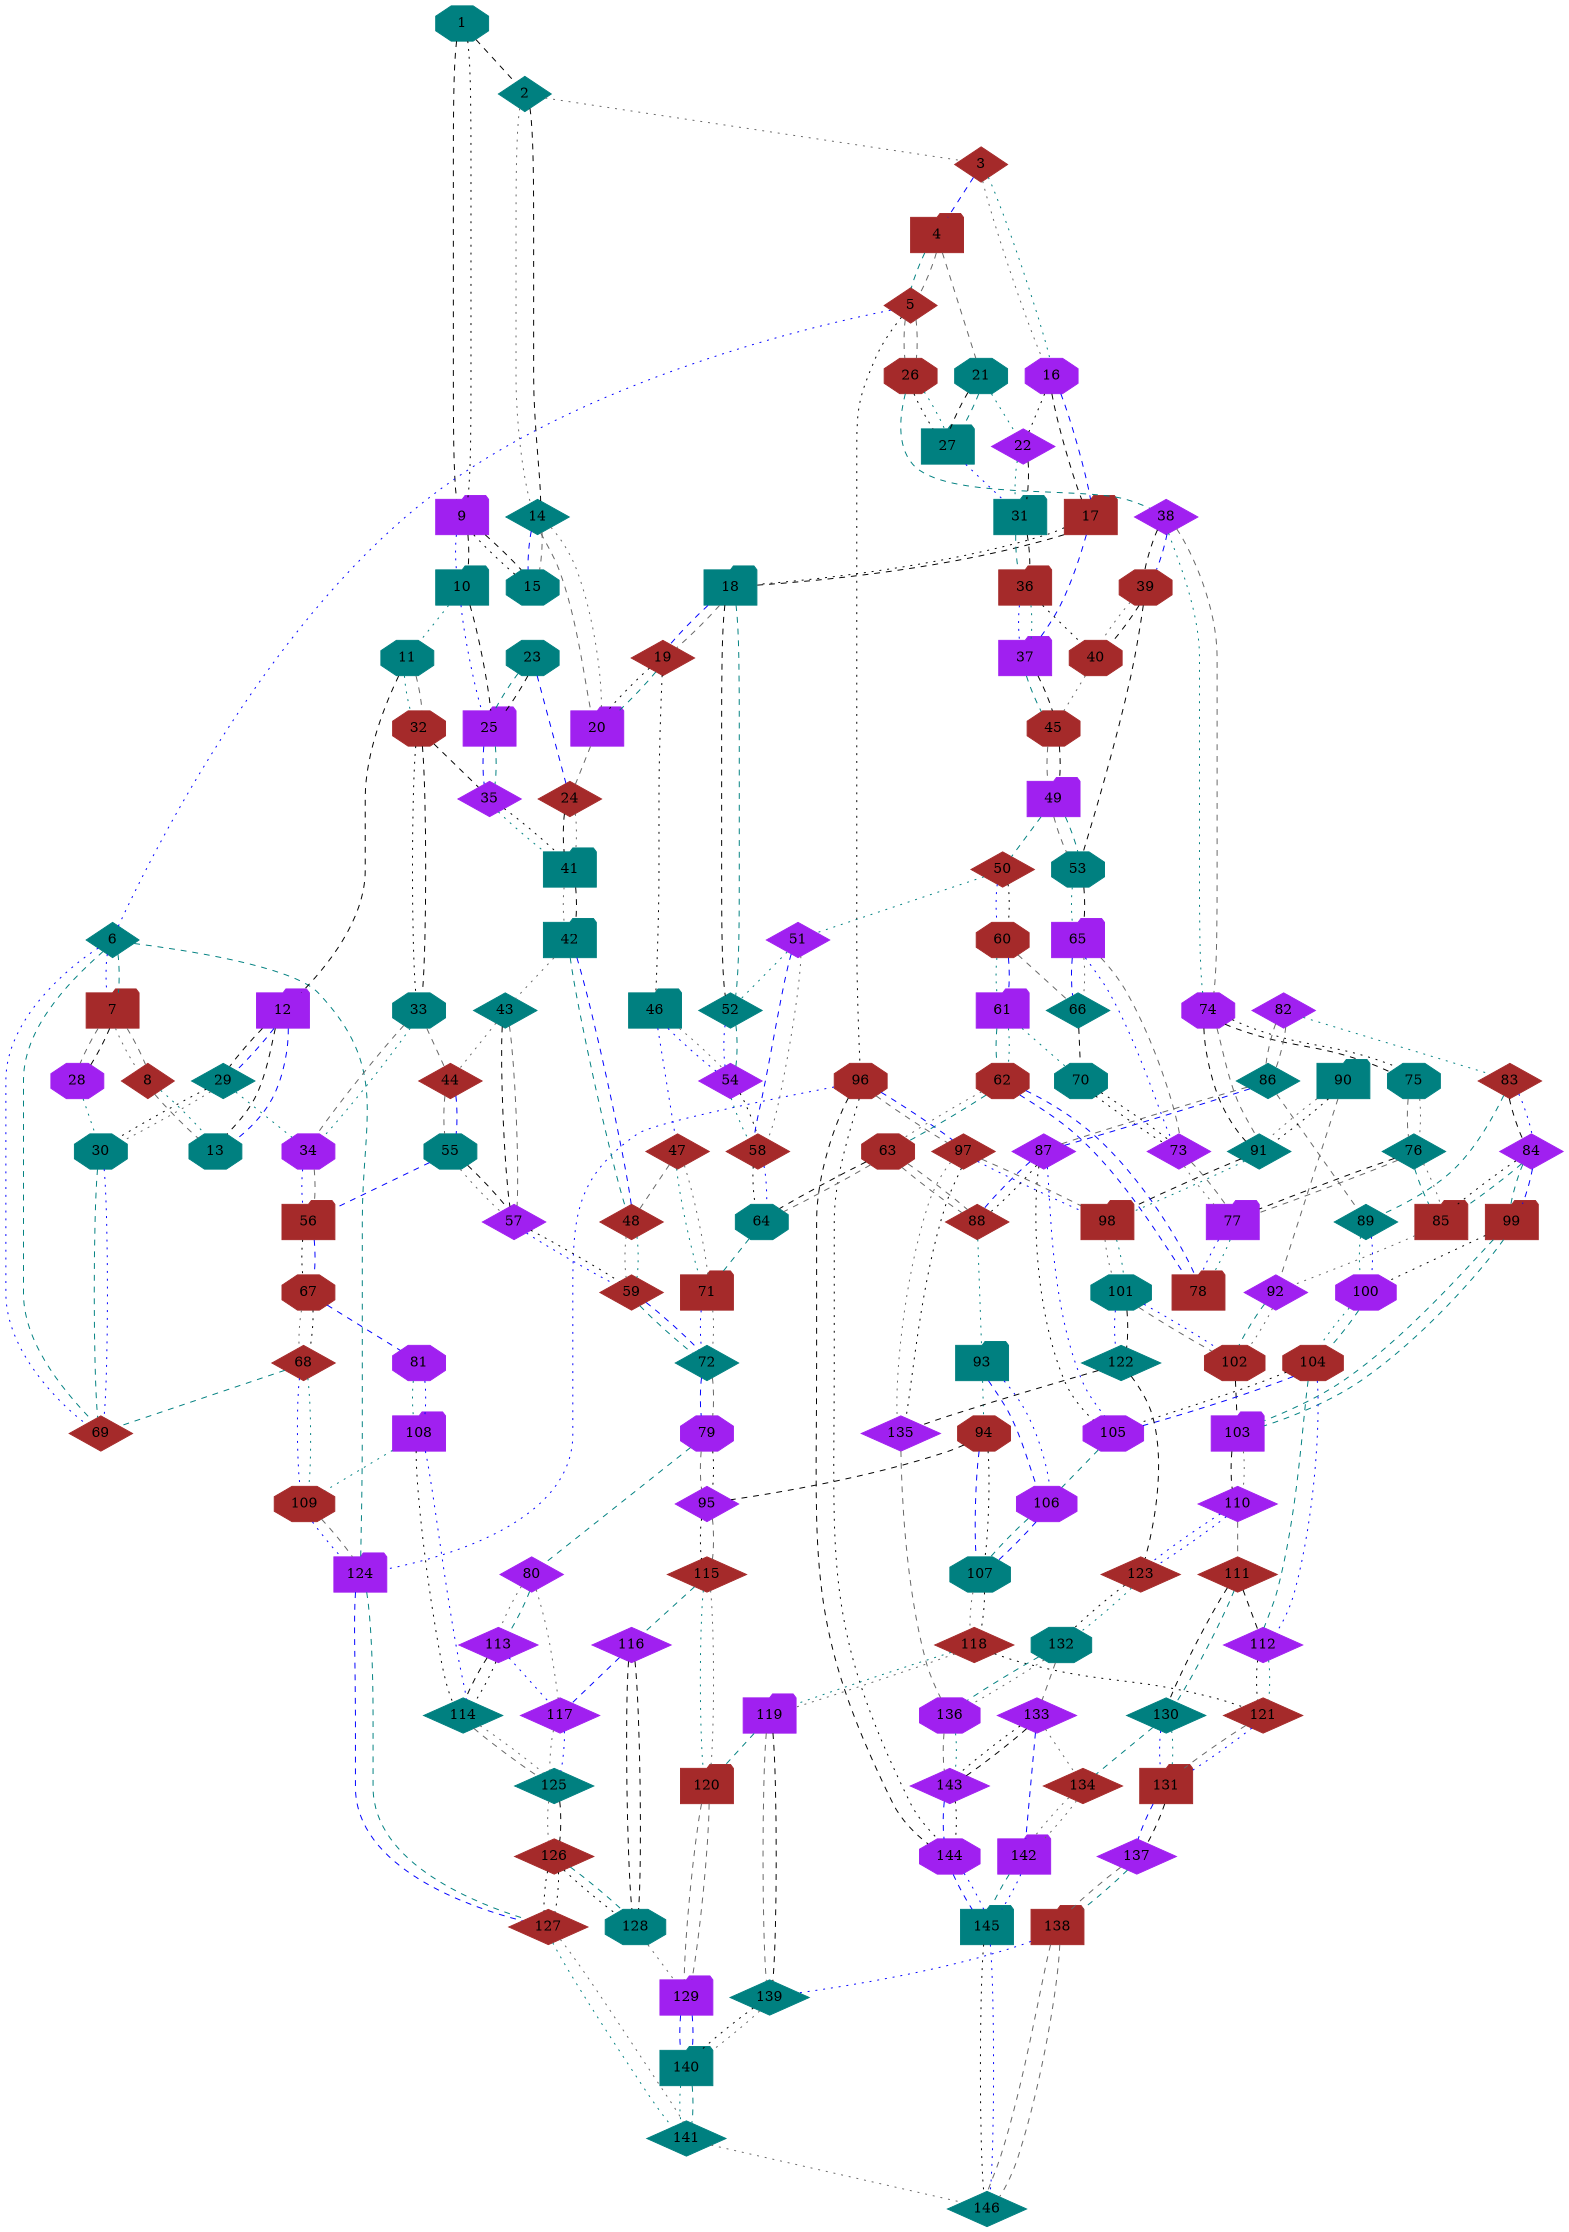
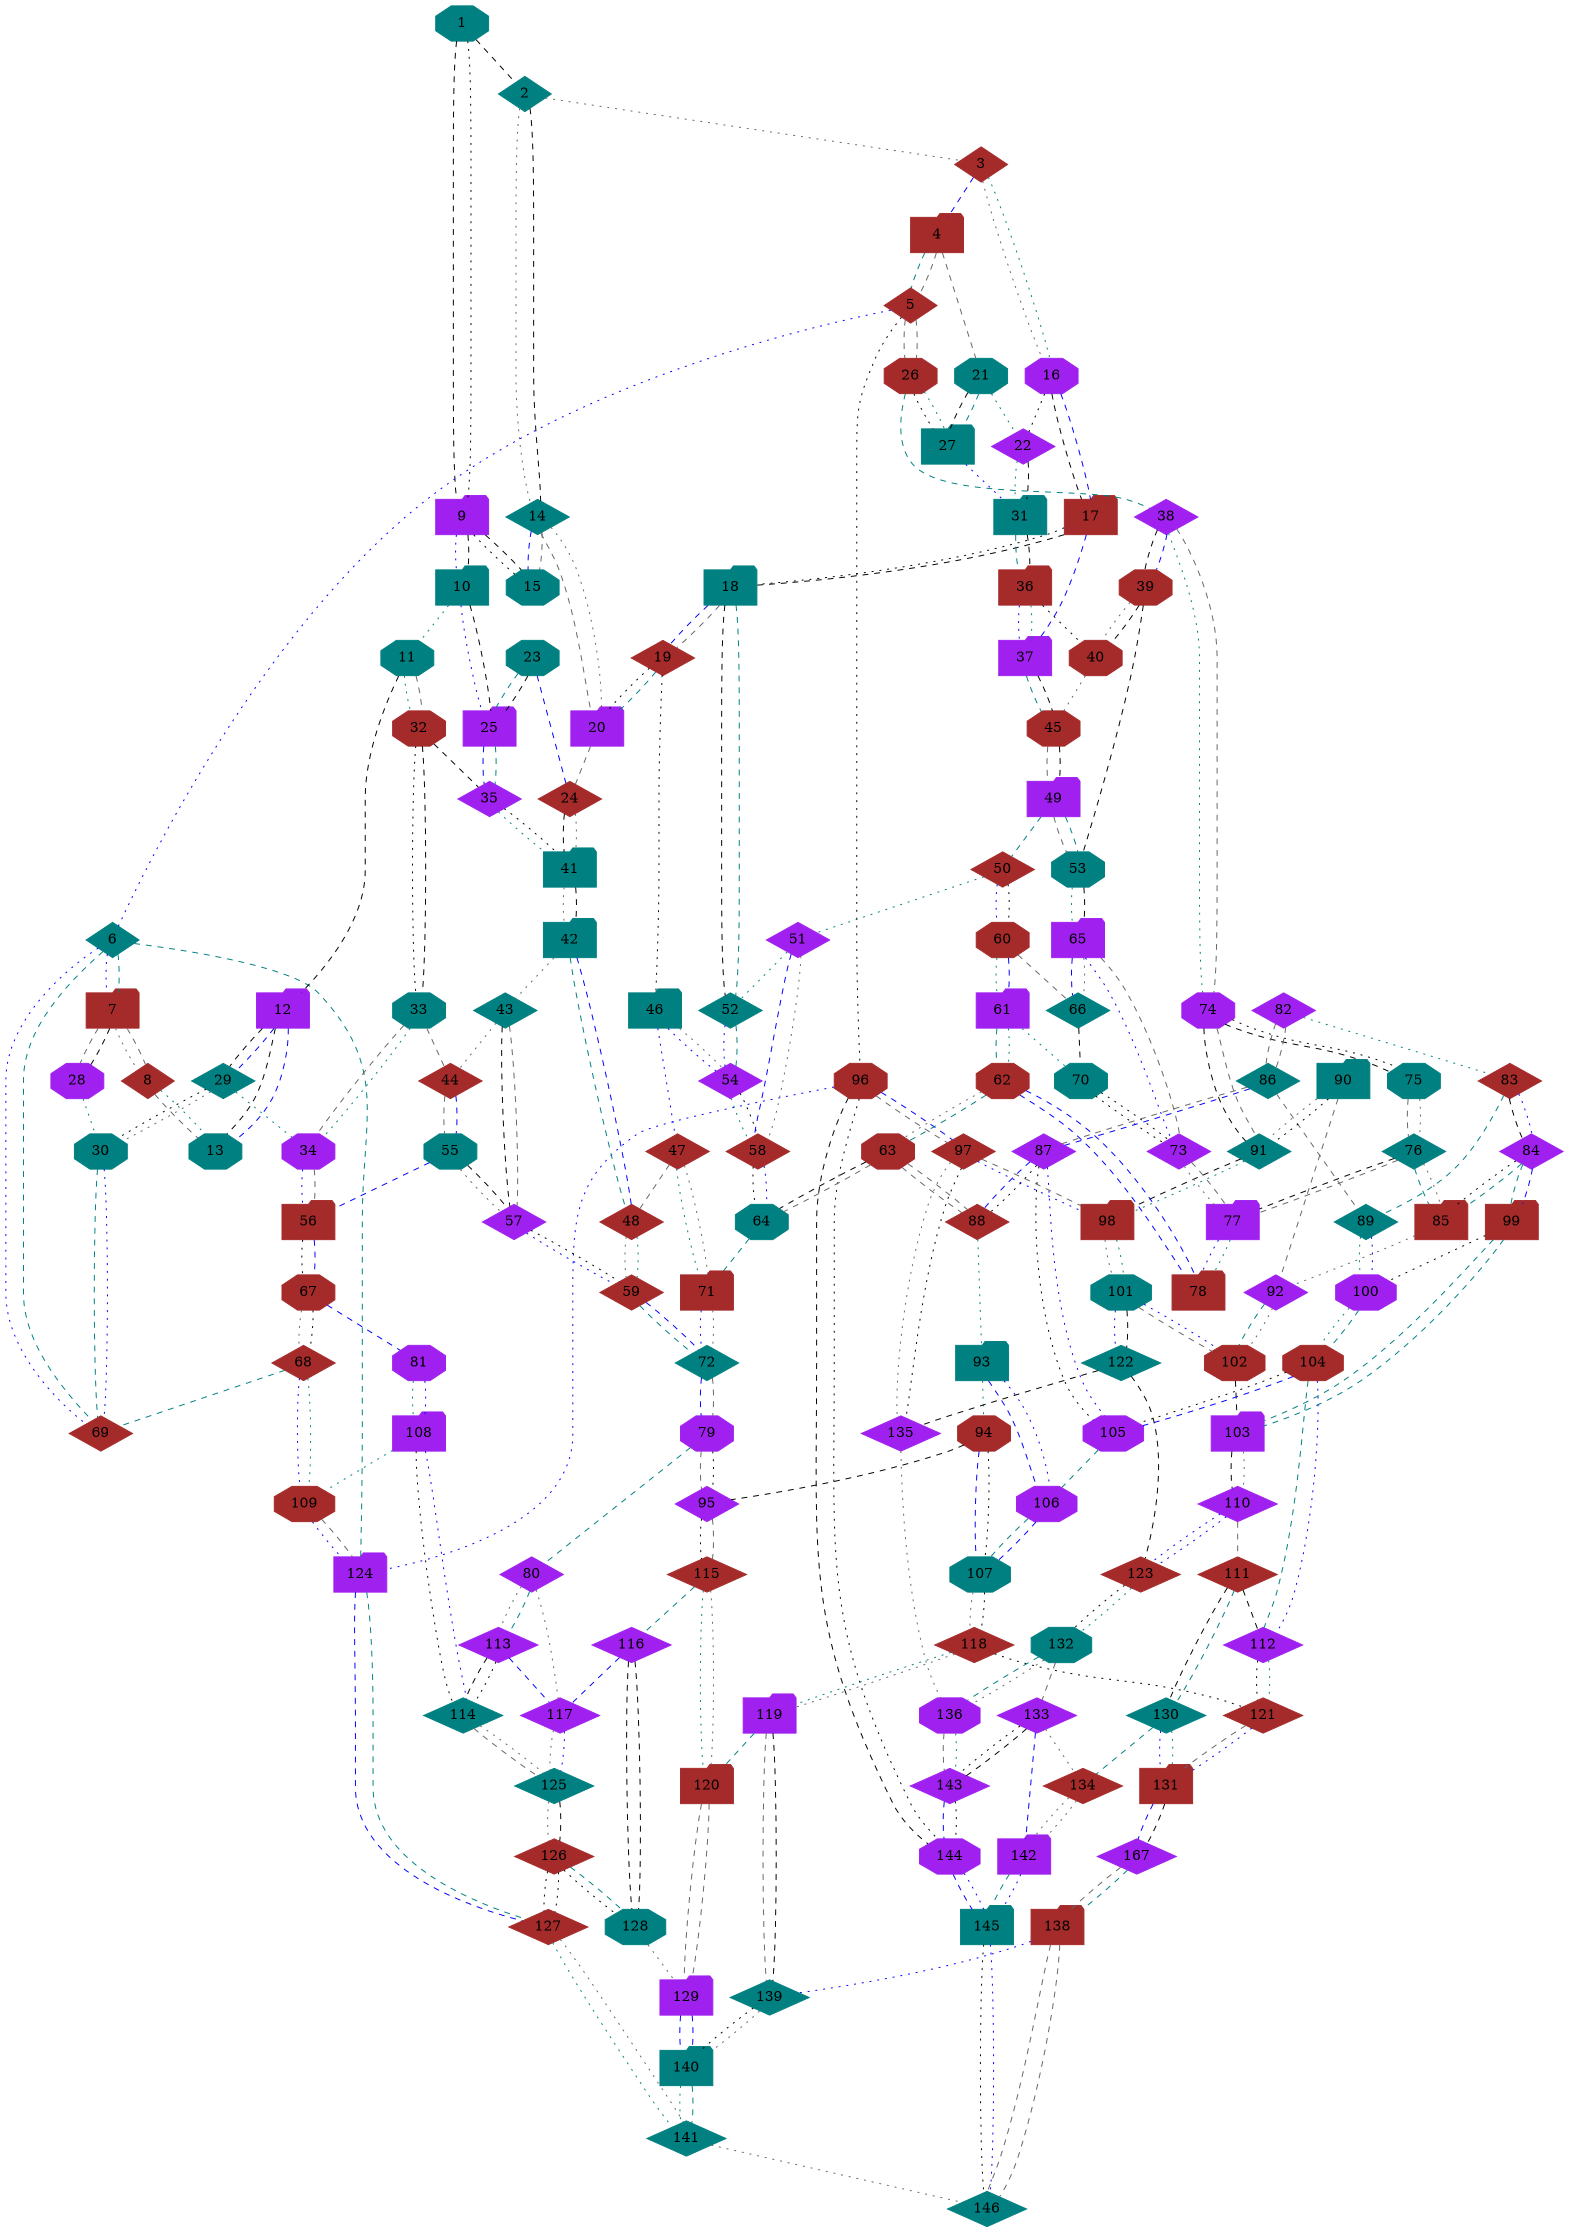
(910, 1576) -> (910, 1576)
(529, 1680) -> (529, 1680)
(1137, 1856) -> (1137, 1856)
